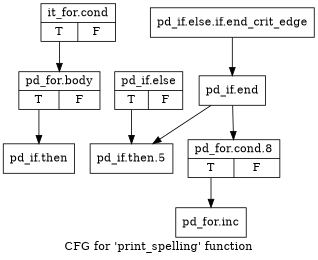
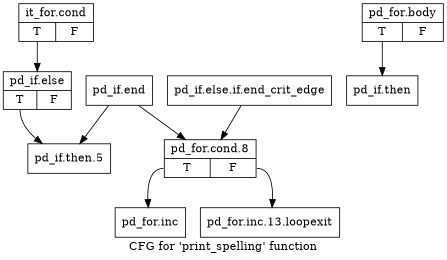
(59, 52) -> (37, 52)
(232, 52) -> (233, 119)
none -> (270, 222)
